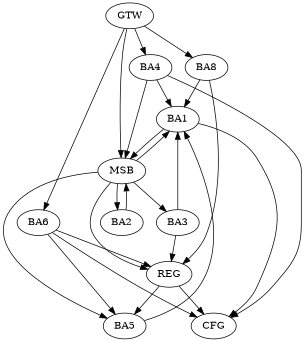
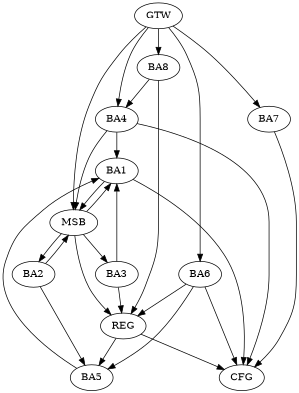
(193, 92) -> (140, 91)
none -> (269, 119)
(5, 237) -> (61, 323)
